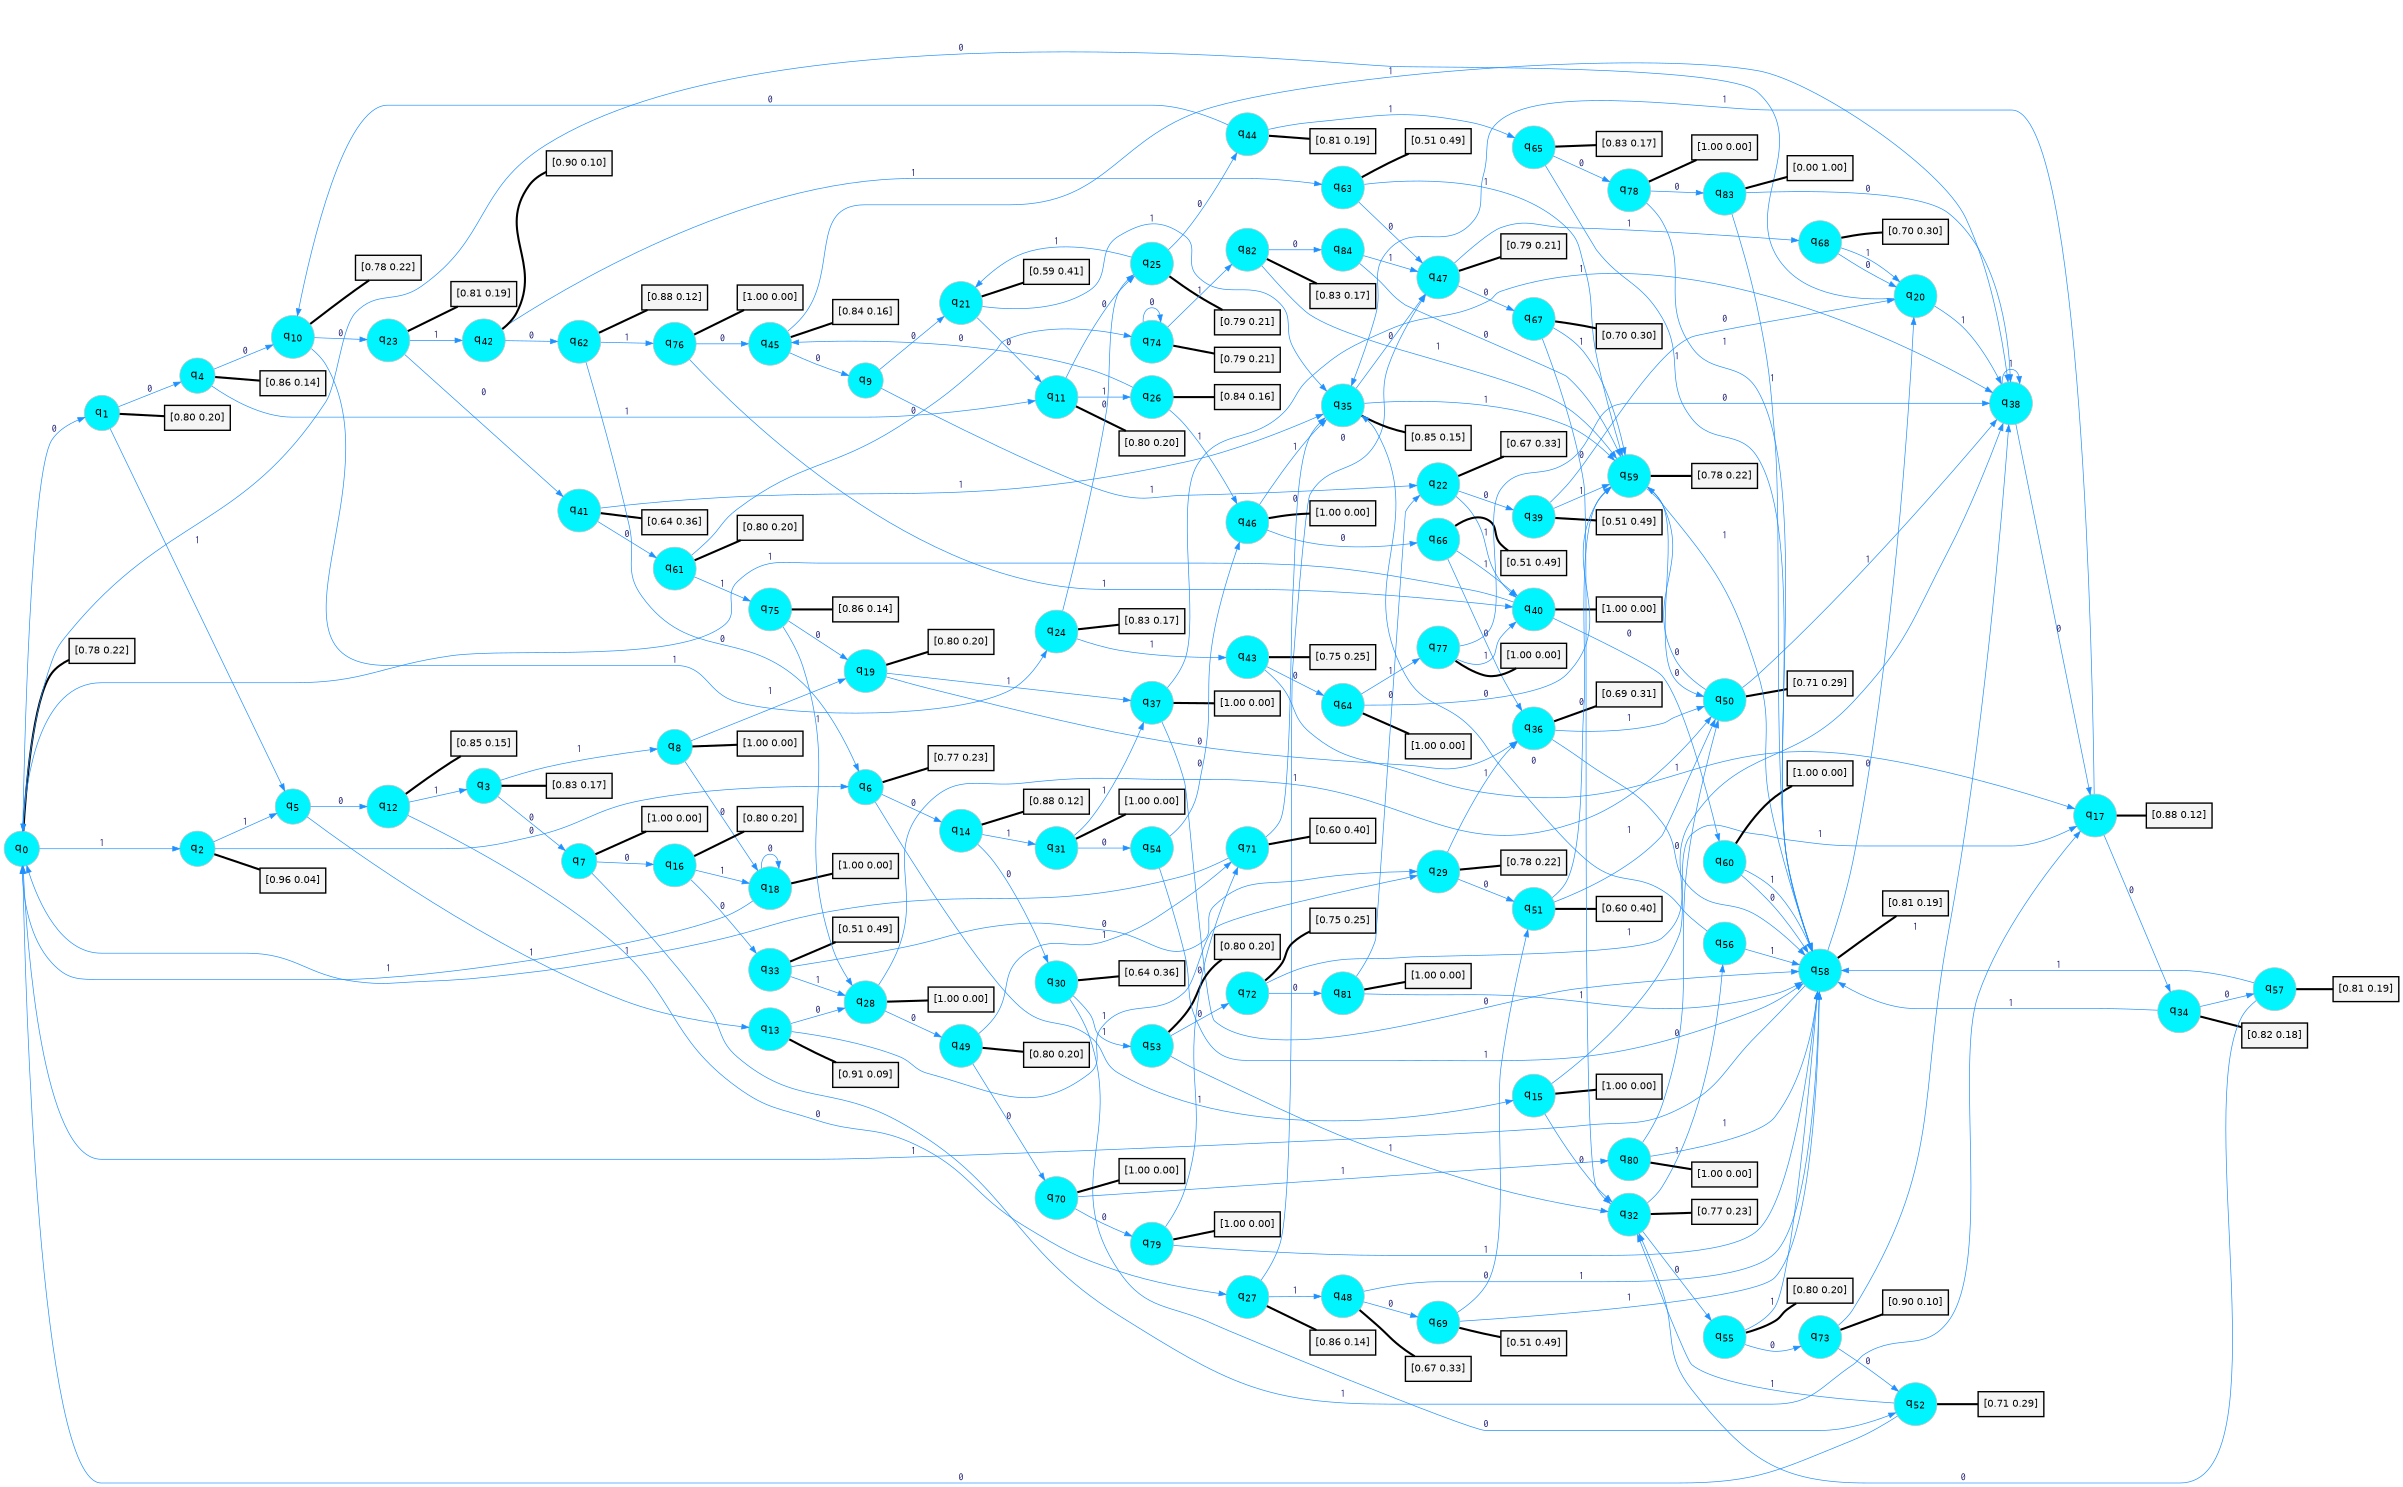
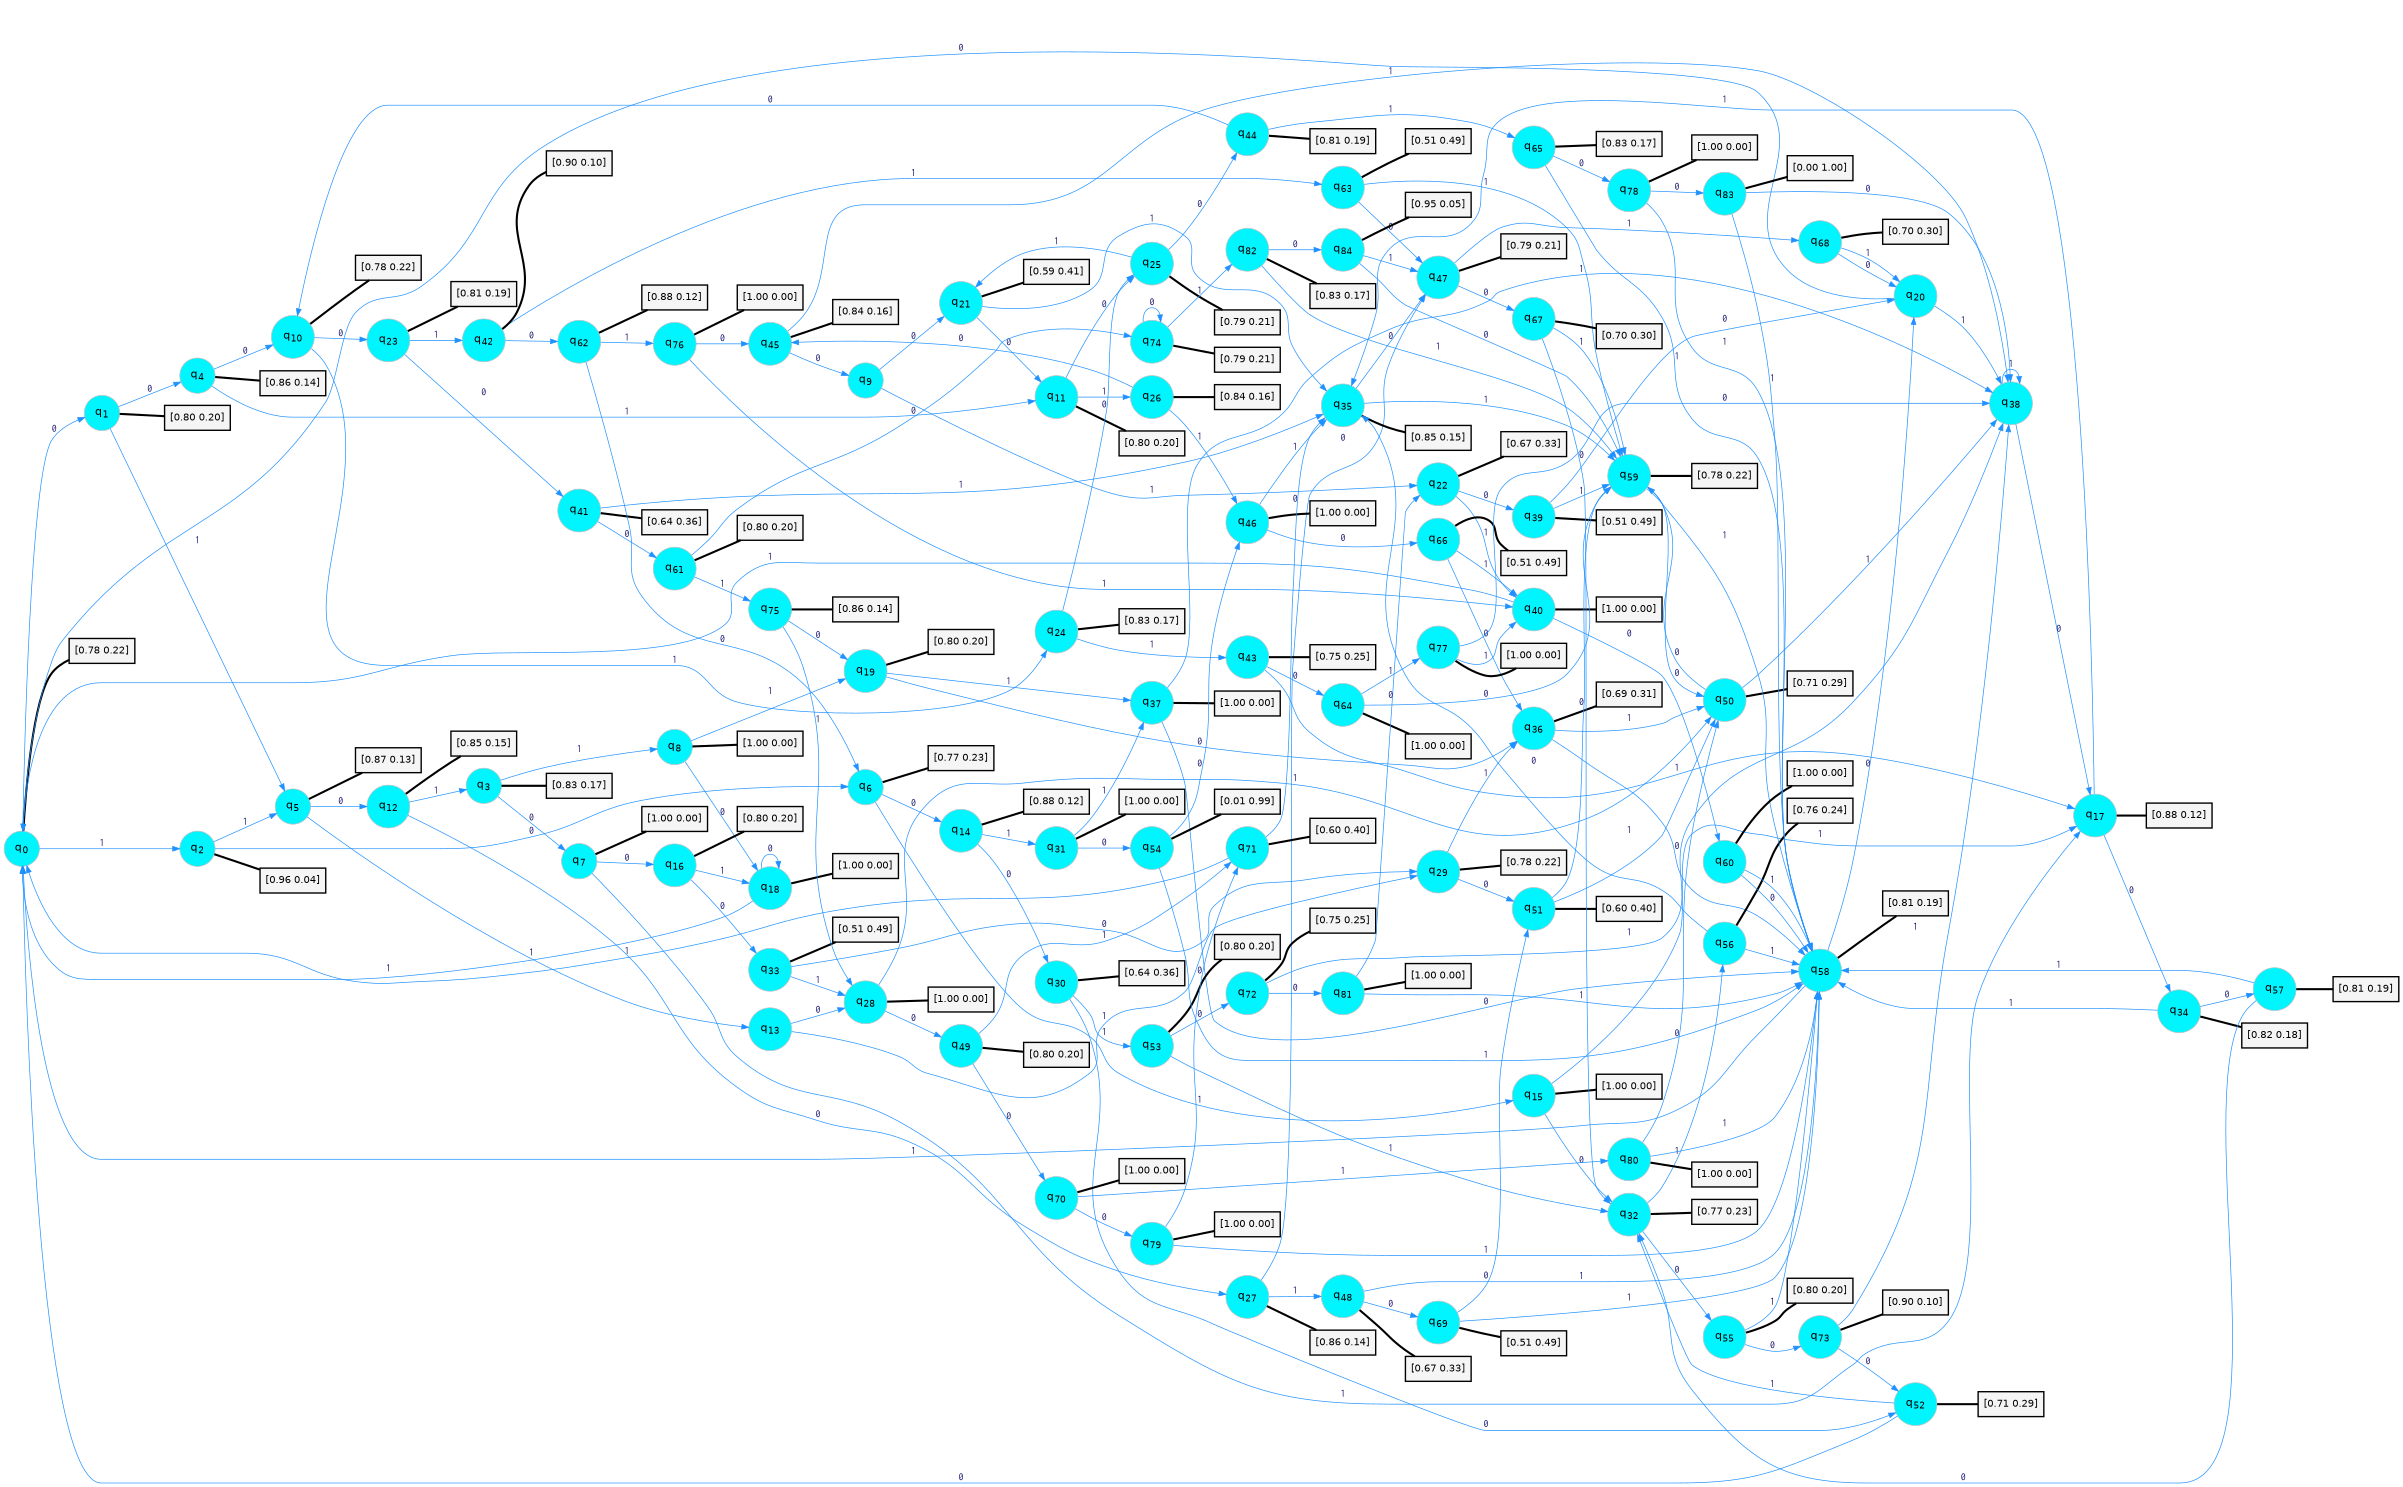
none -> (1438, 205)
none -> (388, 760)
none -> (1247, 802)
none -> (1820, 811)
(866, 1075) -> none
